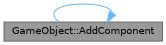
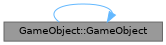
(83, 32) -> (83, 32)
